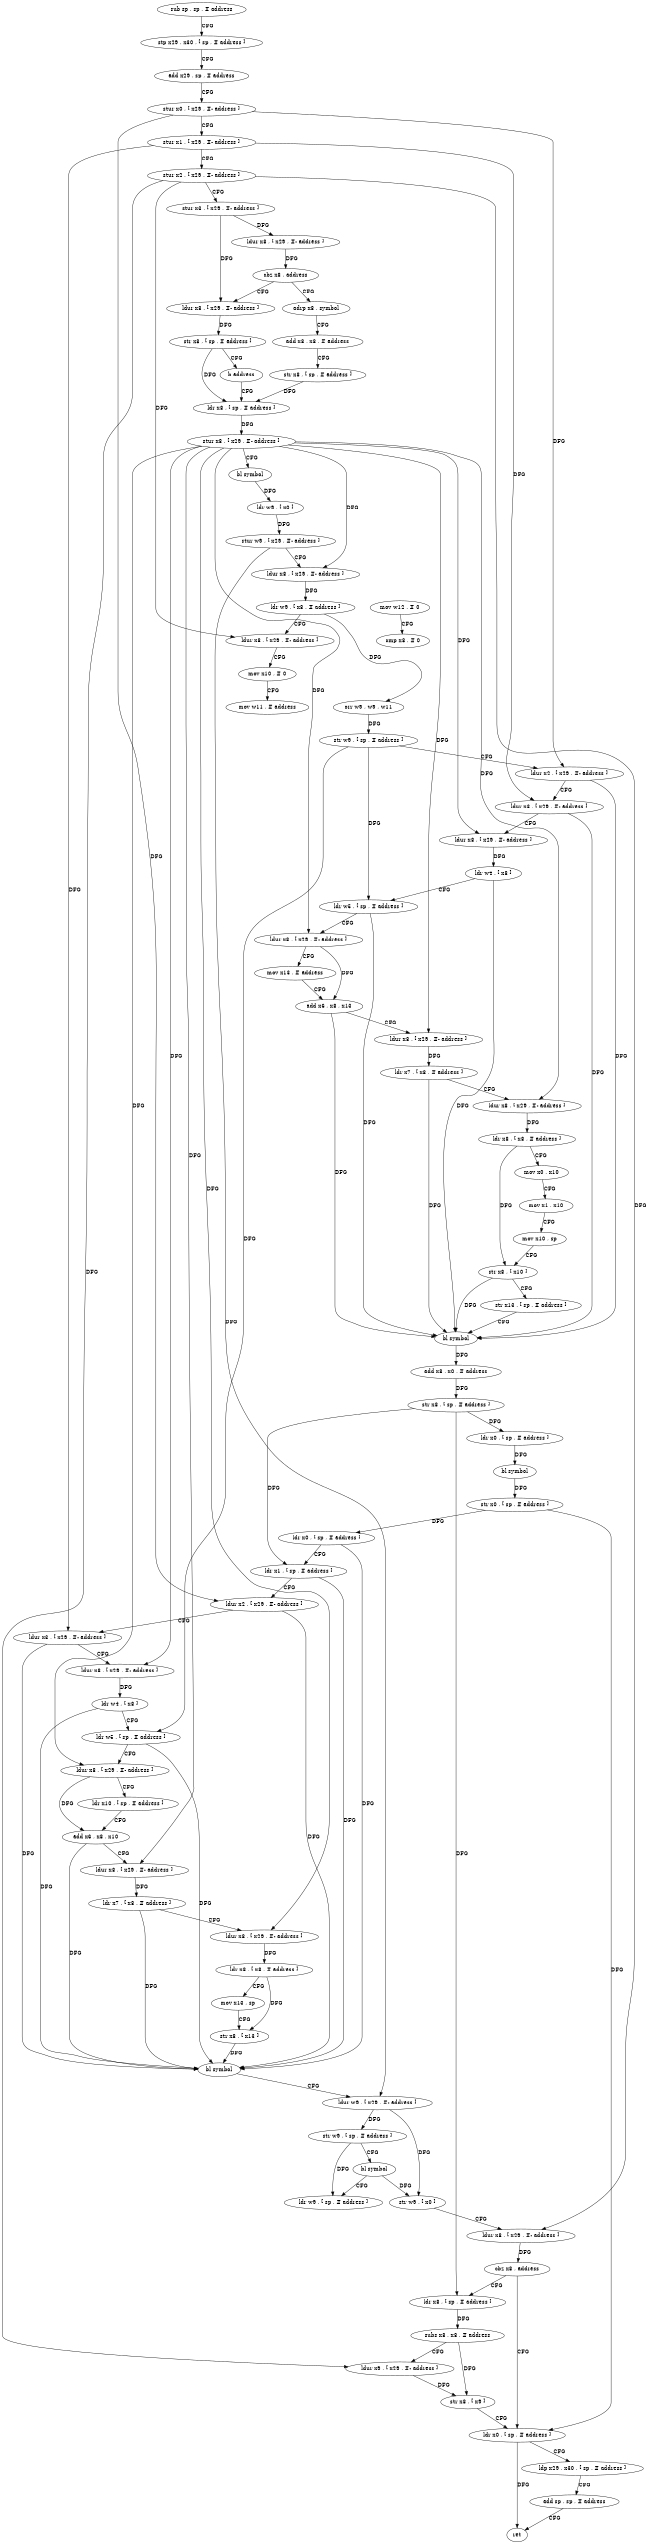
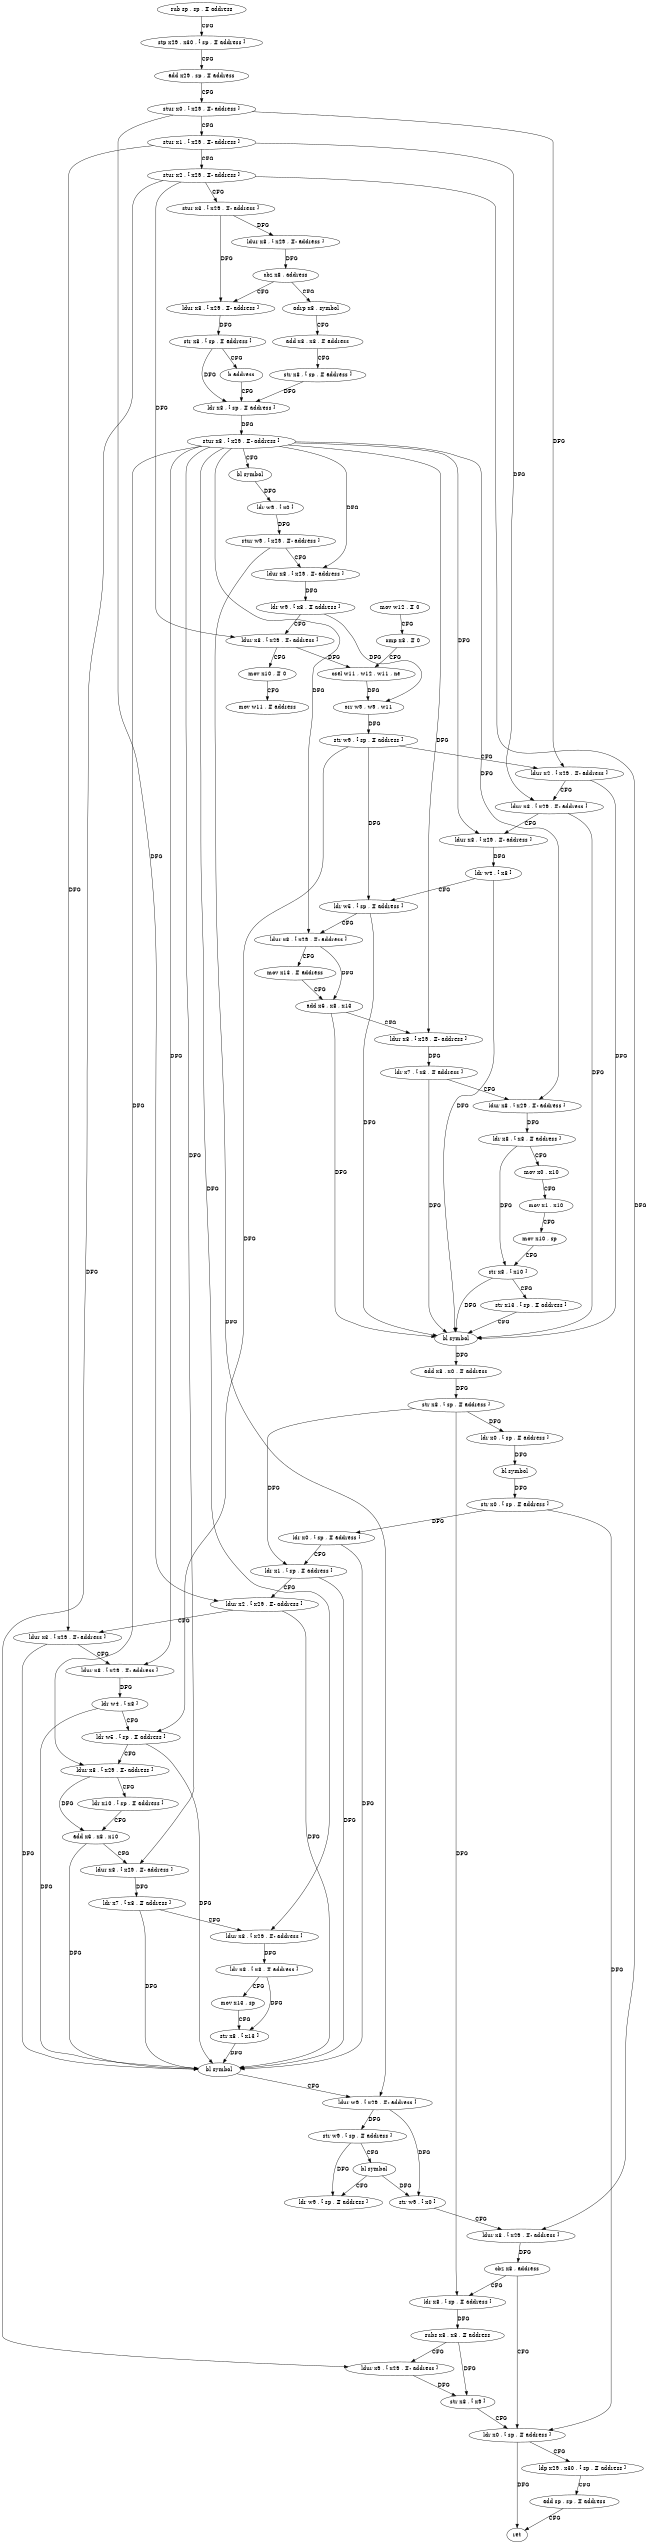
none -> (366, 674)
